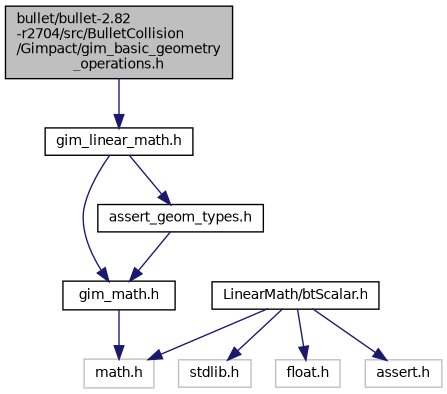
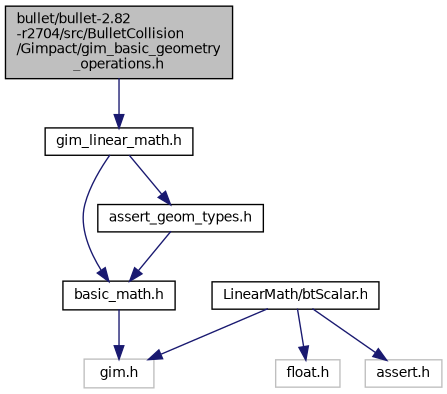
(119, 296) -> (119, 296)
(119, 373) -> (119, 373)
(215, 373) -> none
